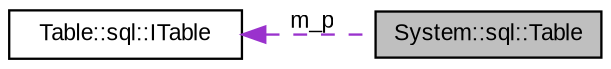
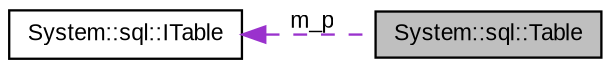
(126, 35) -> (126, 35)
